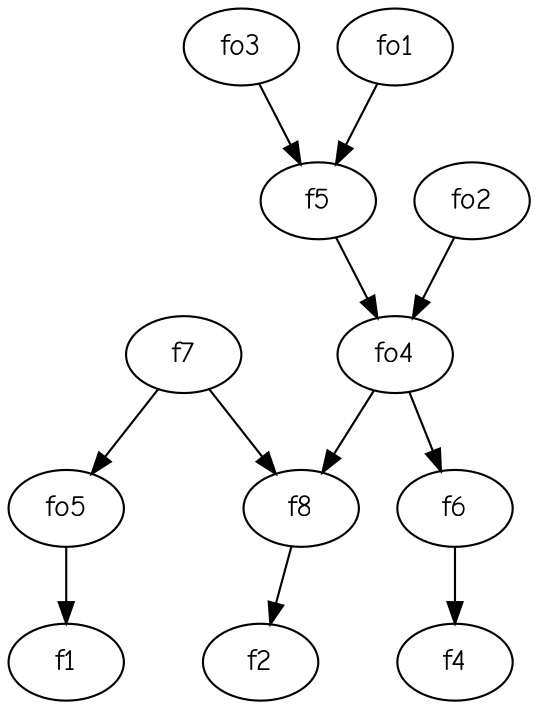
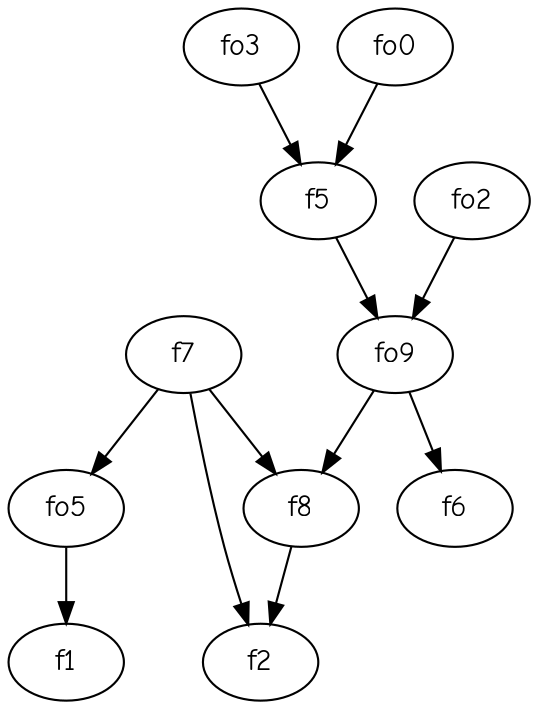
(395, 47) -> (395, 47)
(395, 355) -> (395, 355)
none -> (213, 499)
(455, 662) -> none
